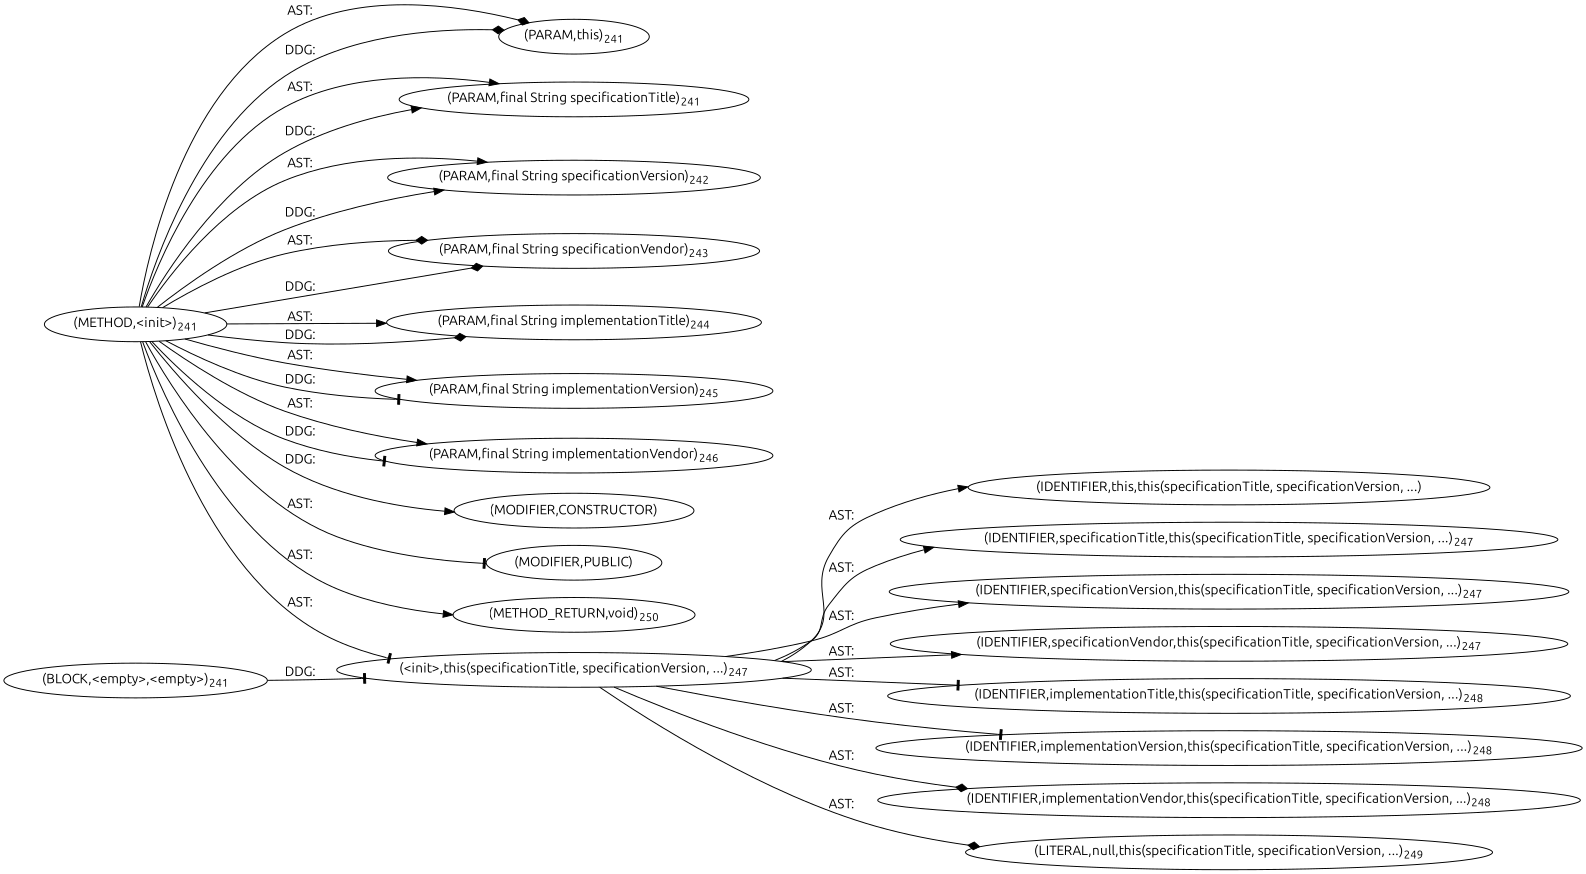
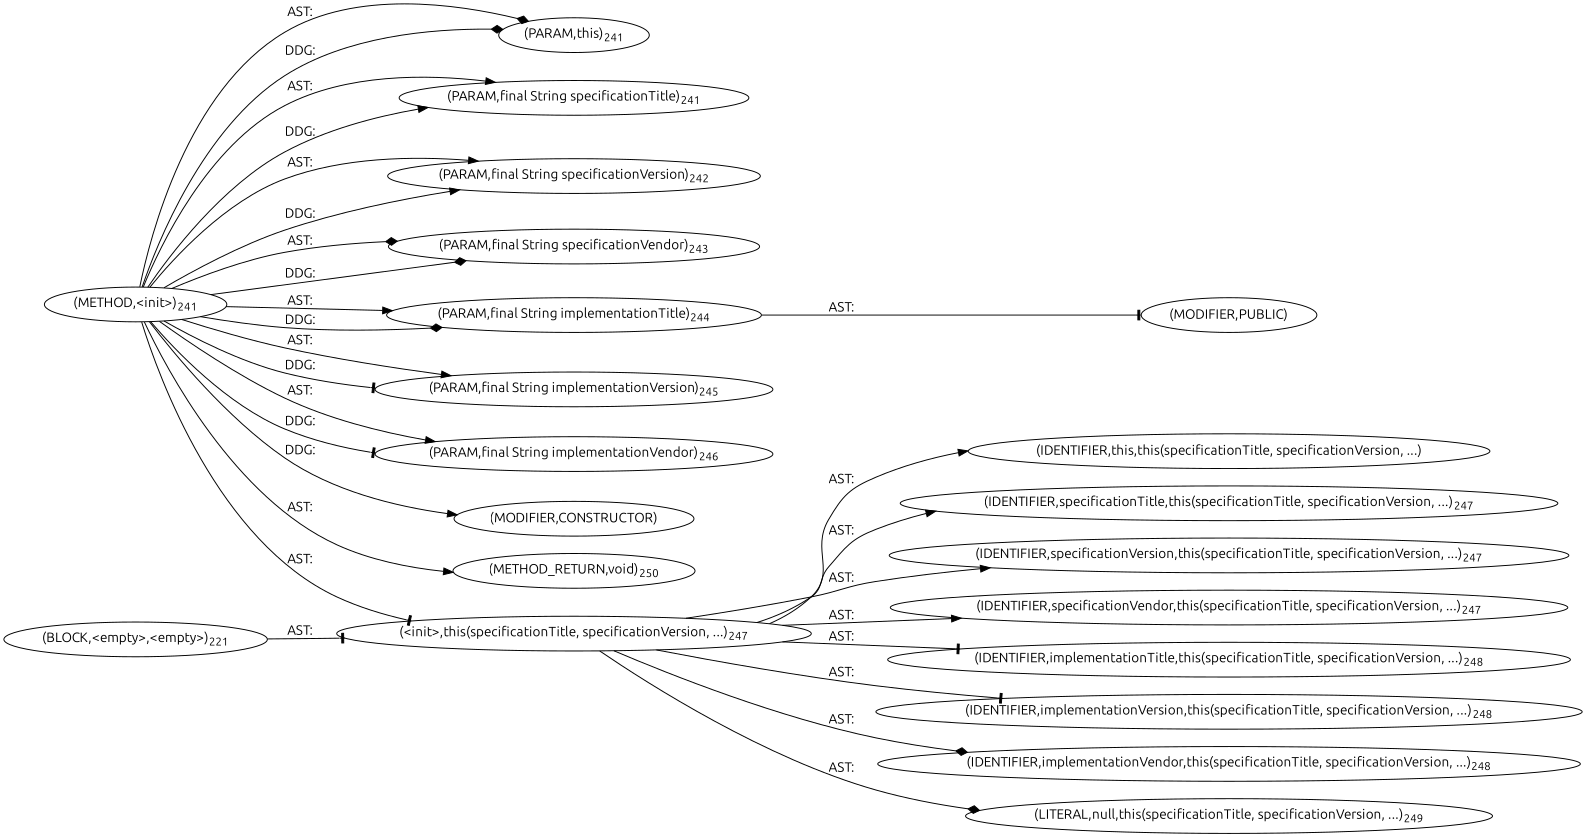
(280, 505) -> (949, 315)
(302, 672) -> (302, 631)
(219, 679) -> (219, 638)
